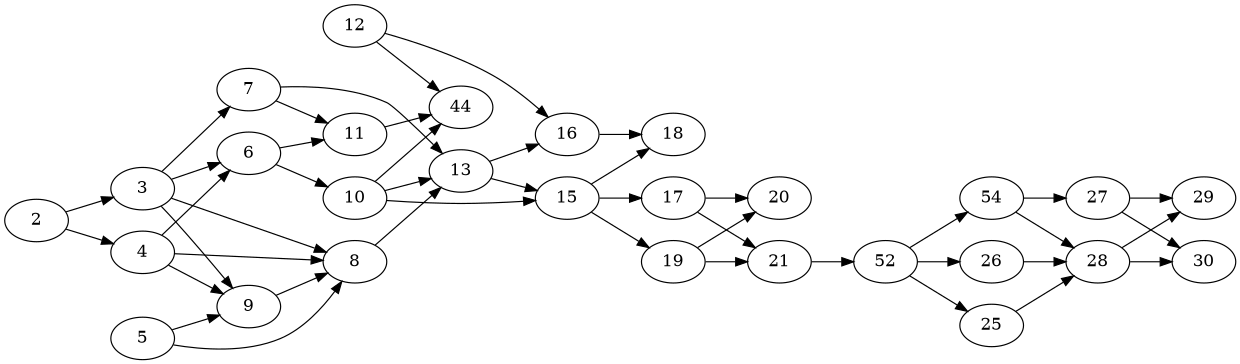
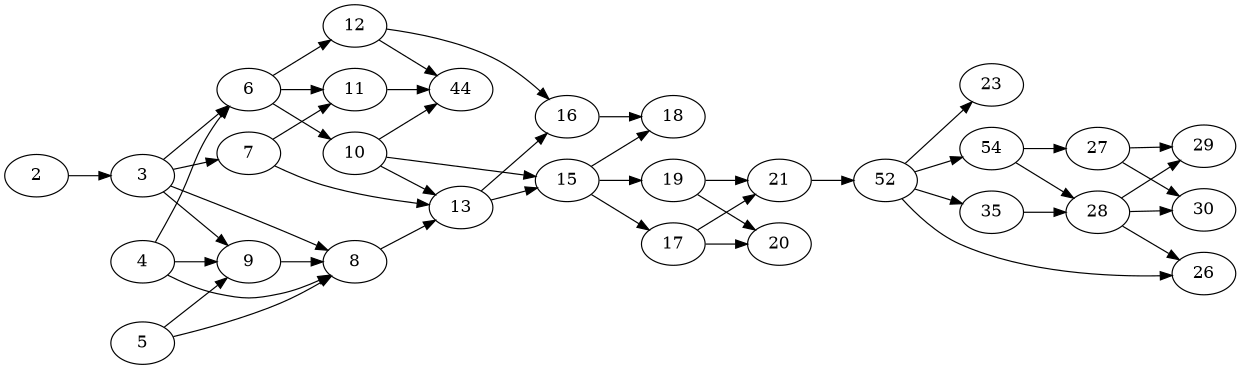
none -> (297, 61)
none -> (992, 85)
(84, 235) -> none
(1039, 262) -> (1146, 240)
(992, 325) -> (992, 212)
